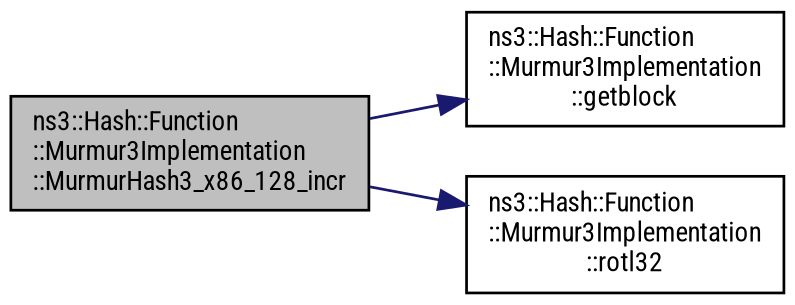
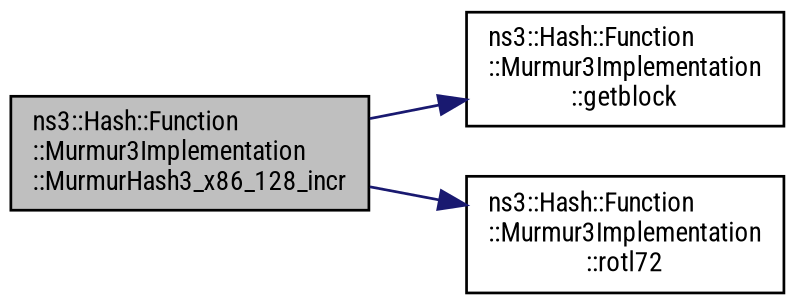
(625, 235) -> (625, 235)
